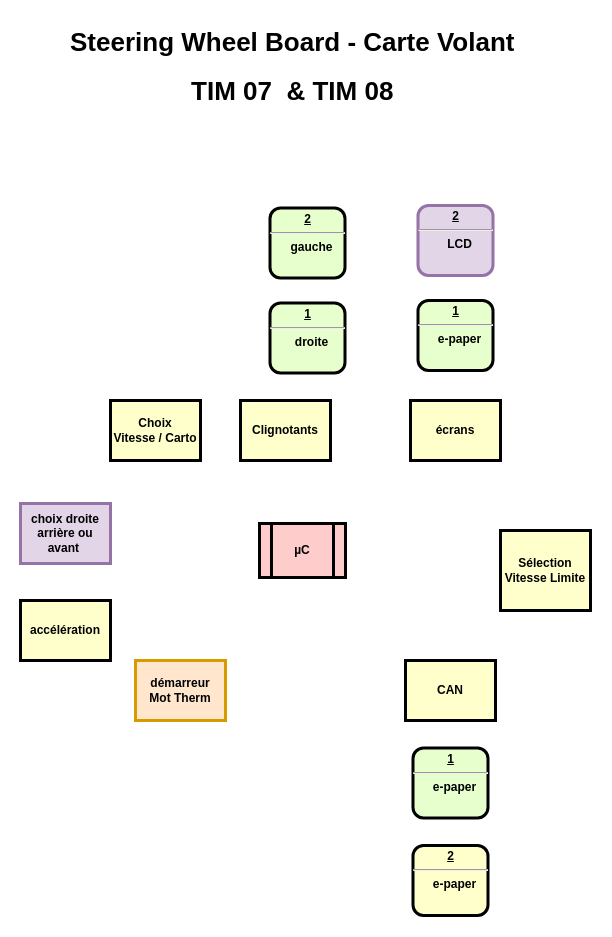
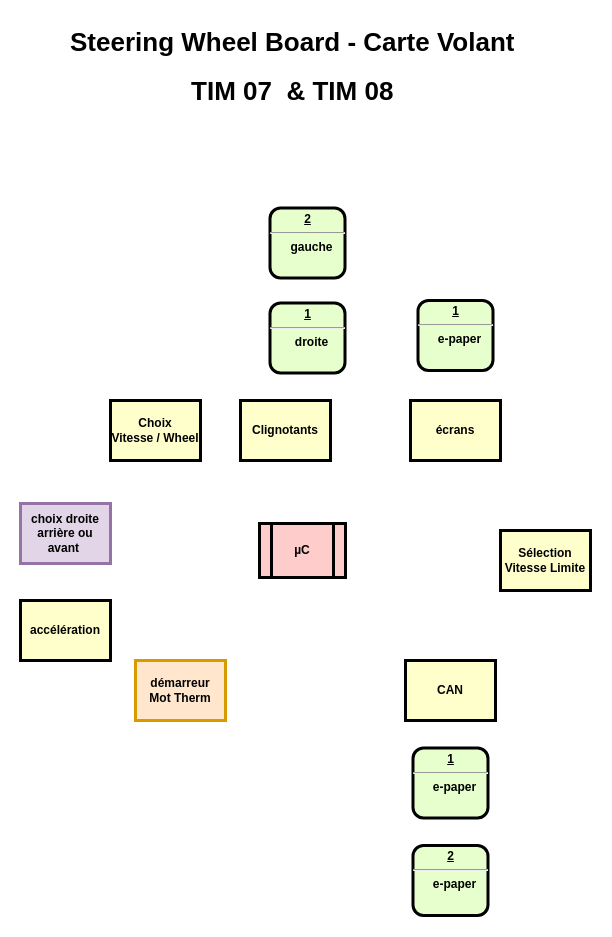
(456, 241) -> none
(156, 431) -> (156, 431)
(546, 571) -> (546, 561)
(451, 881) -> (451, 881)
